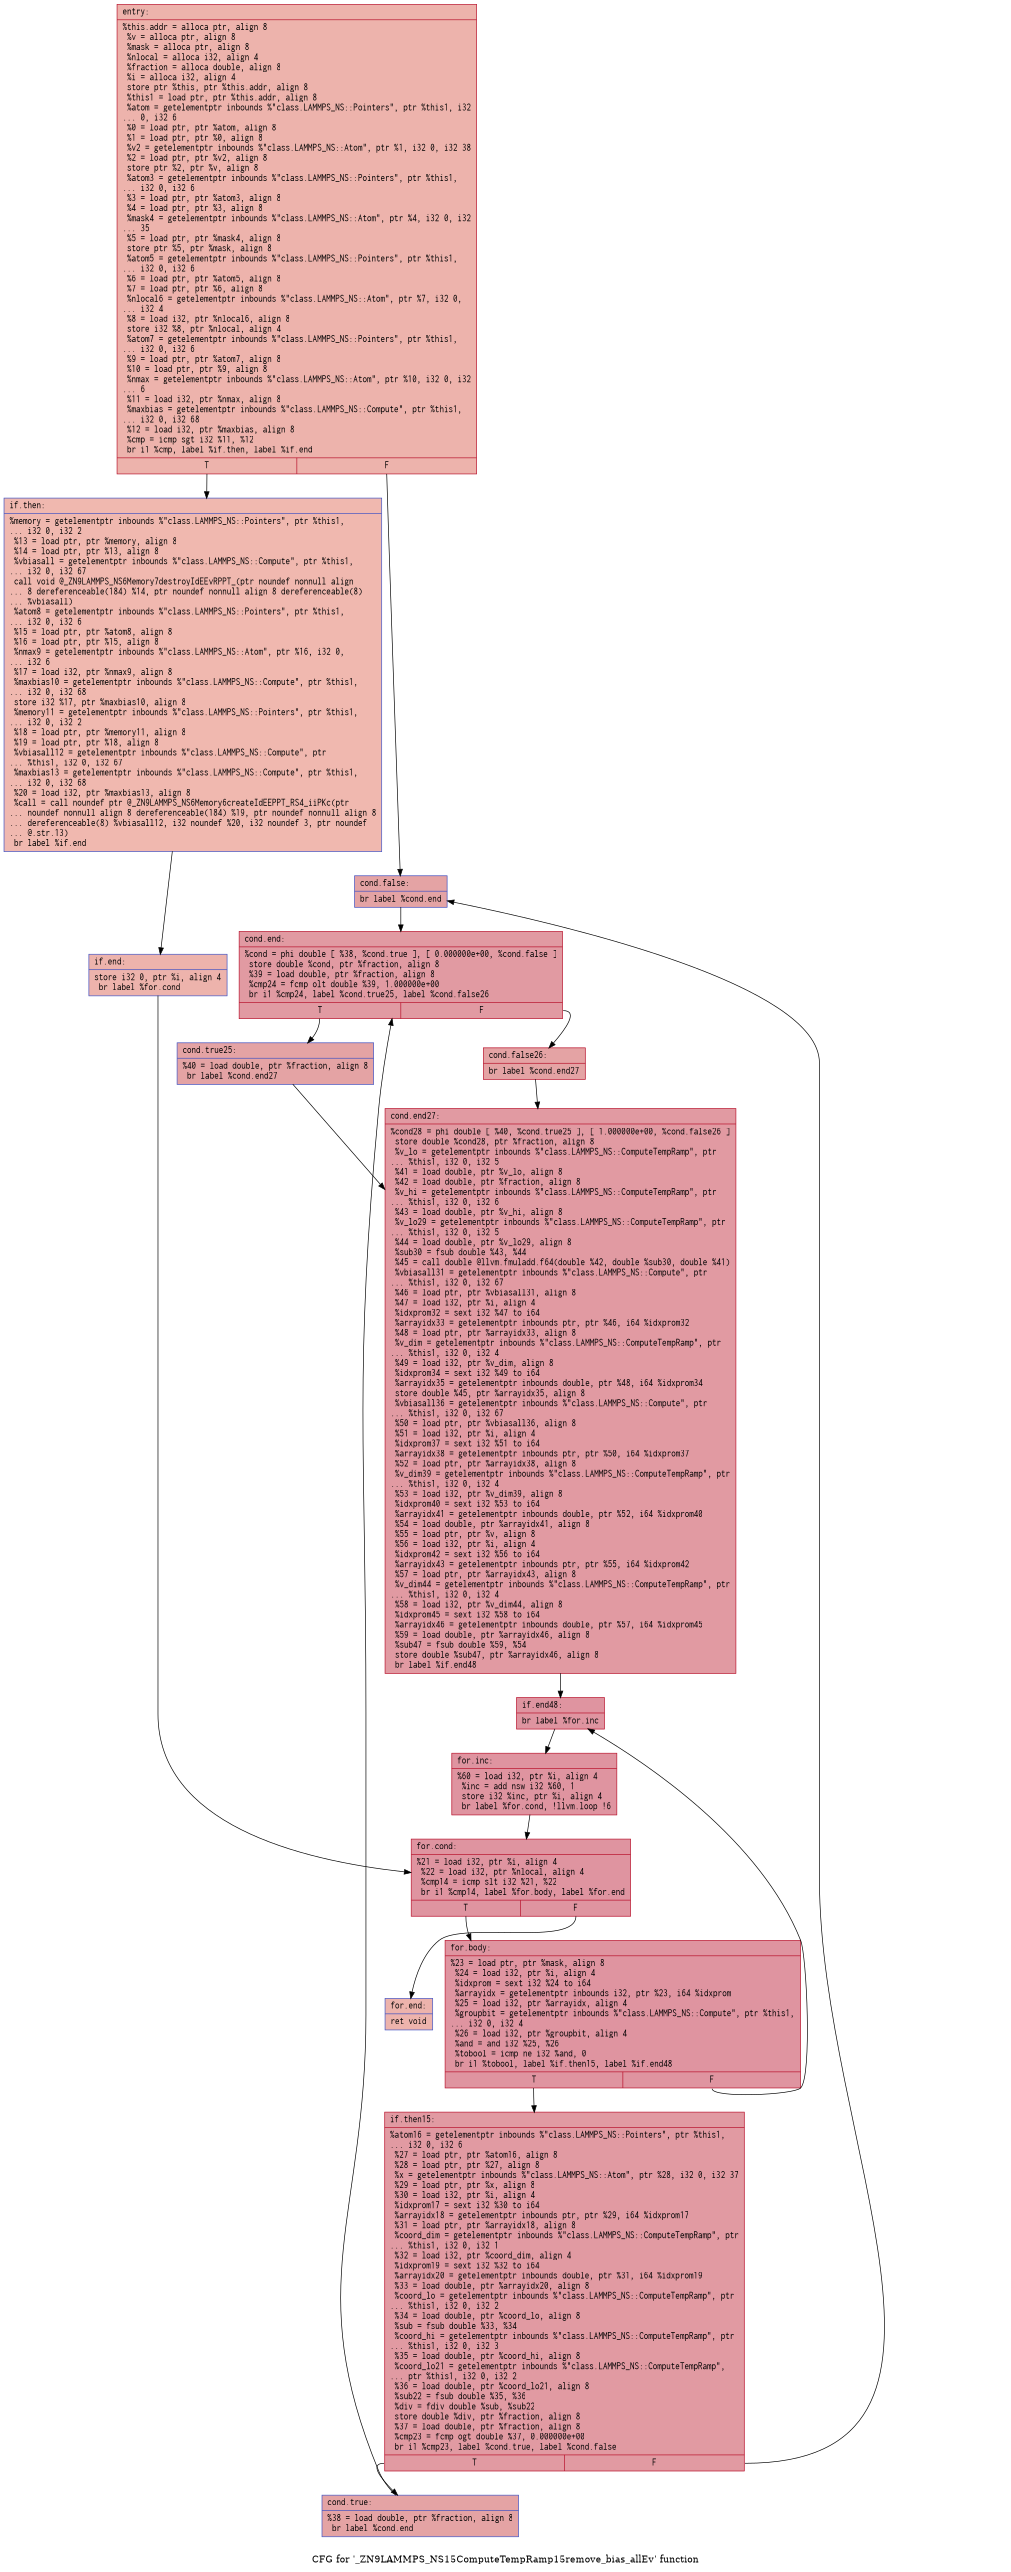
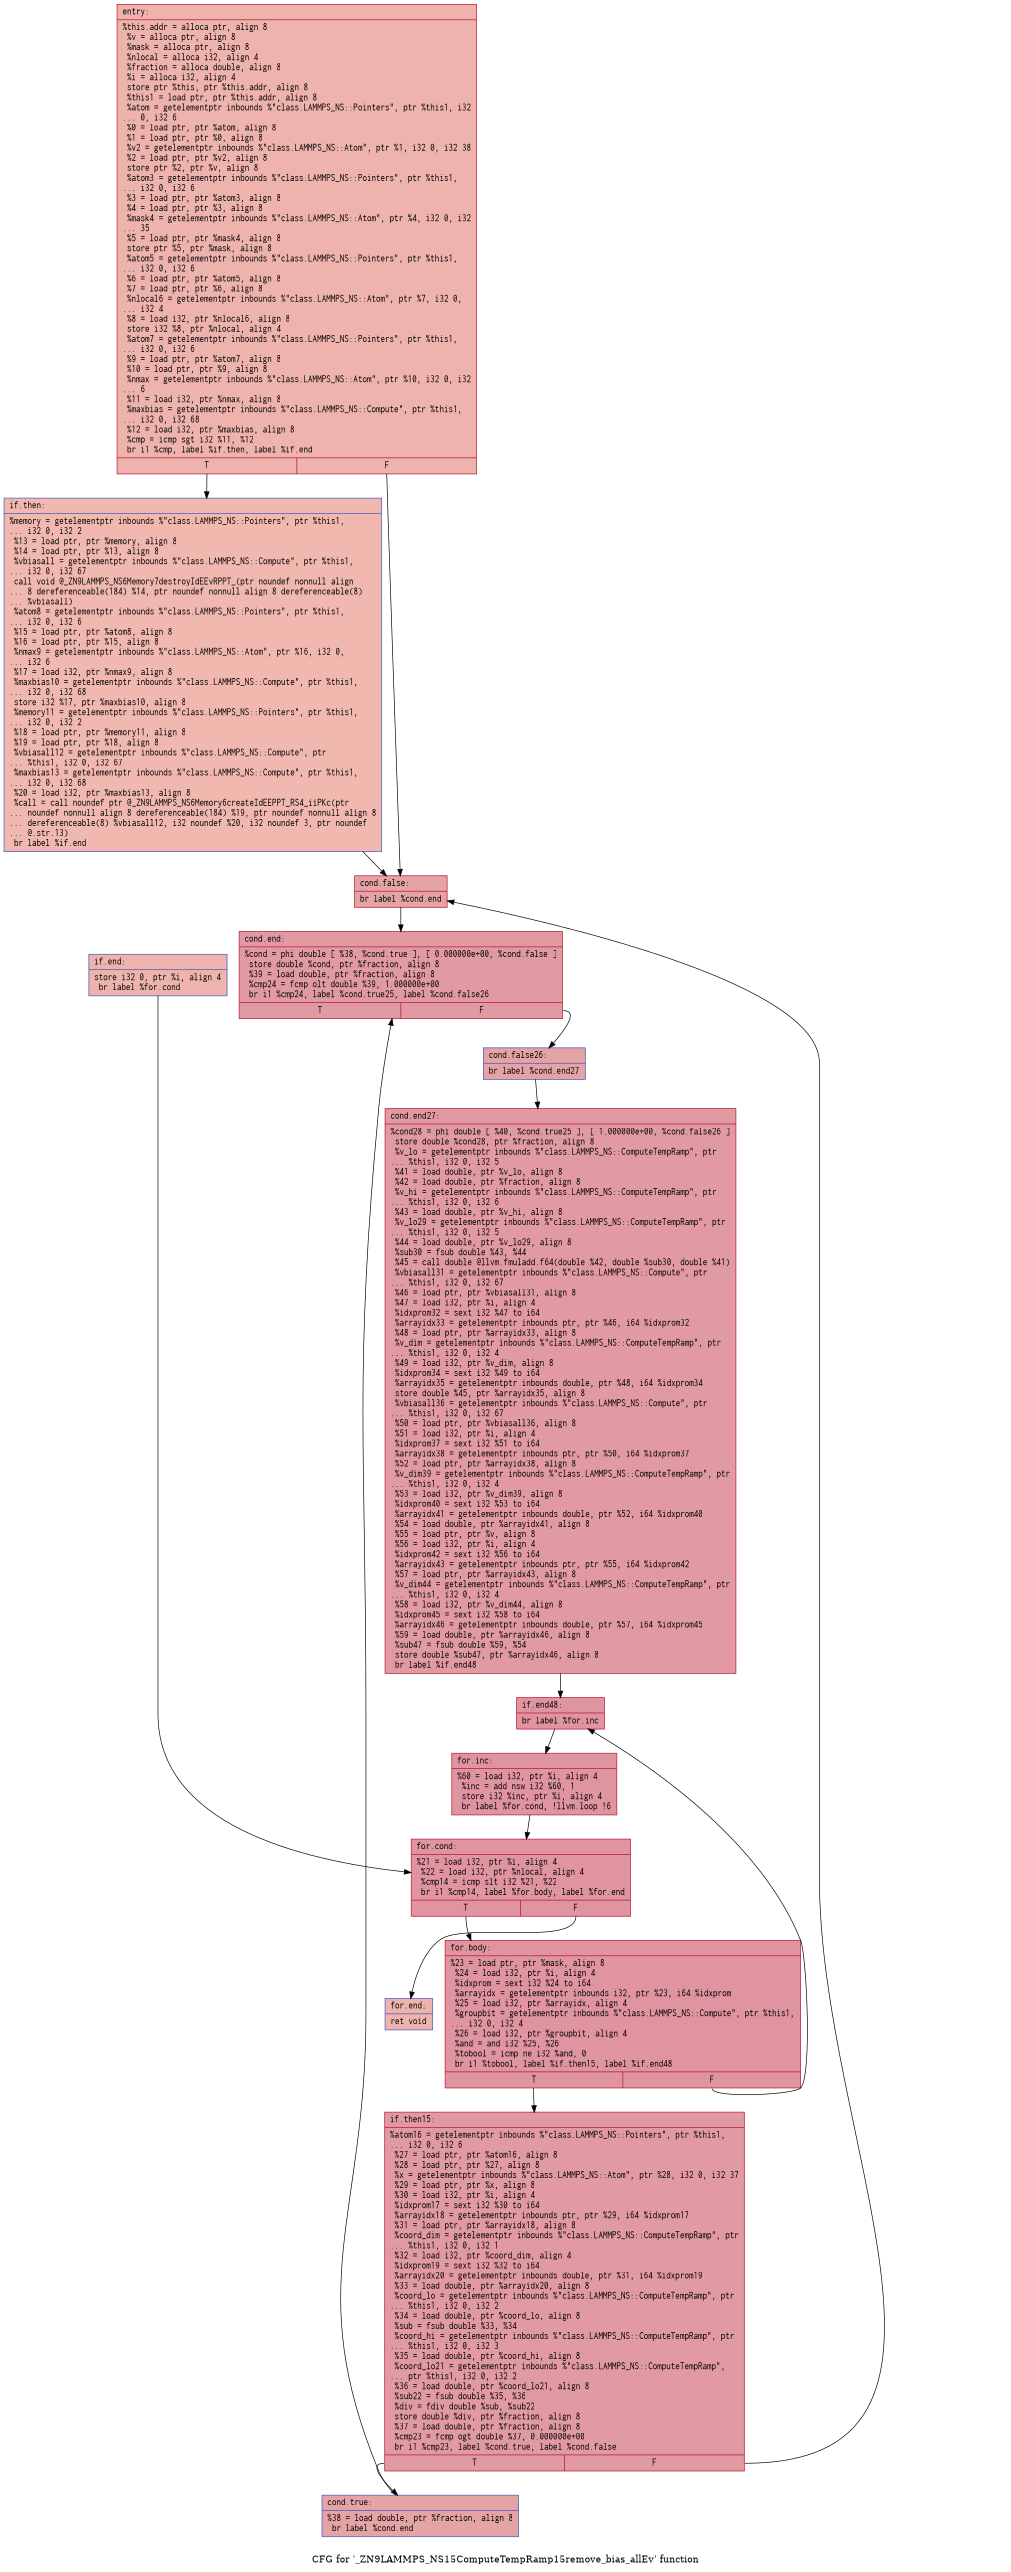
(401, 892) -> (401, 892)
(167, 899) -> (372, 861)
(275, 1064) -> none
(534, 1064) -> (534, 1064)
